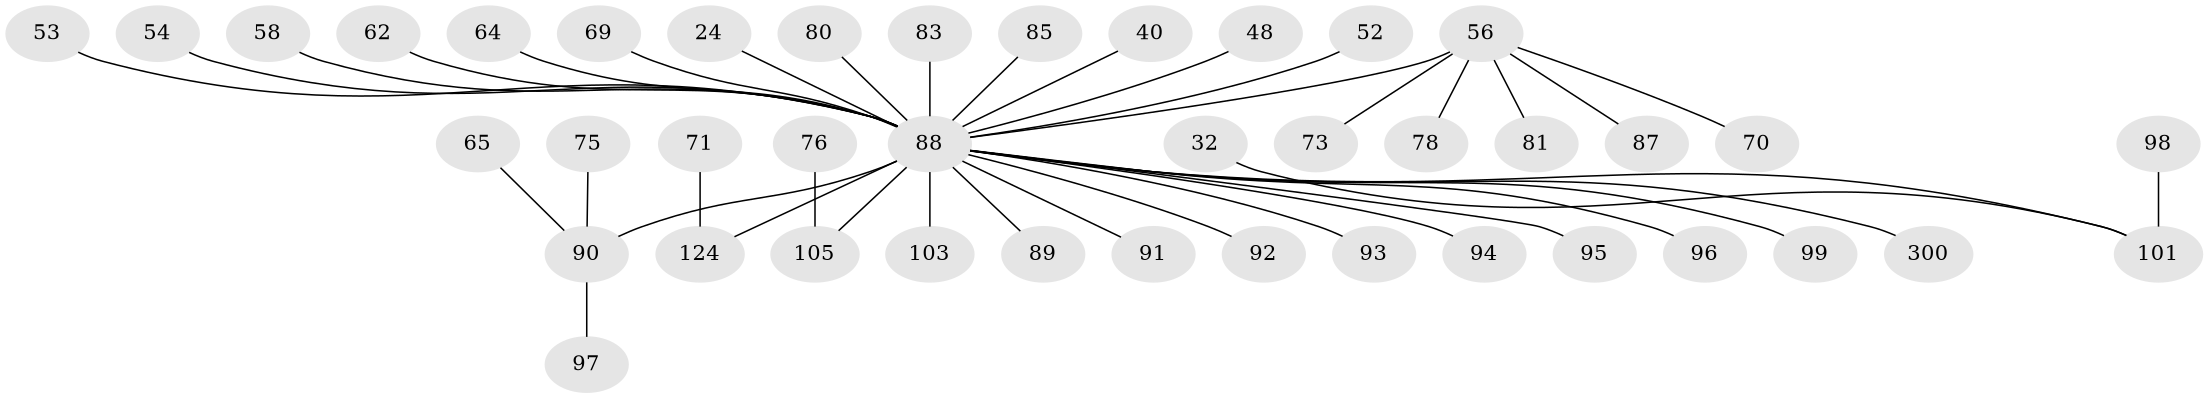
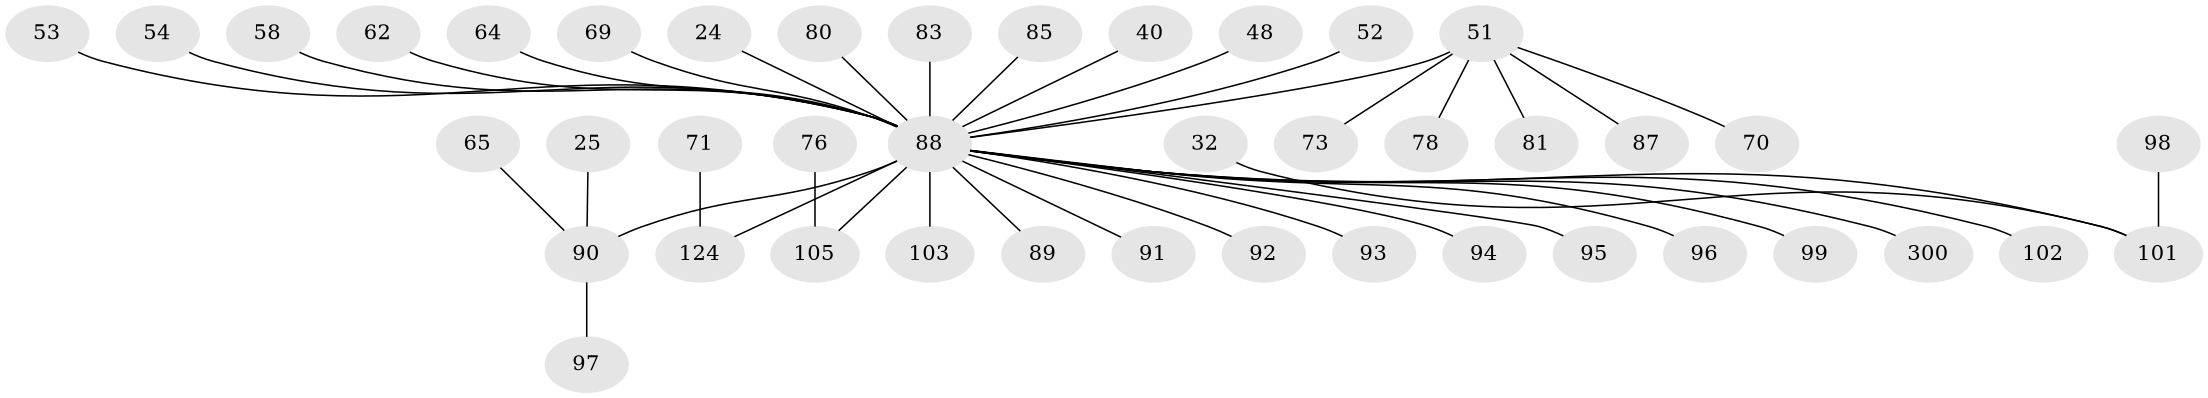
(1481, 34) -> (1481, 34)
(588, 144) -> (588, 144)
none -> (2044, 254)
